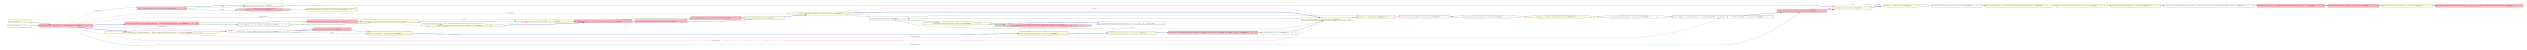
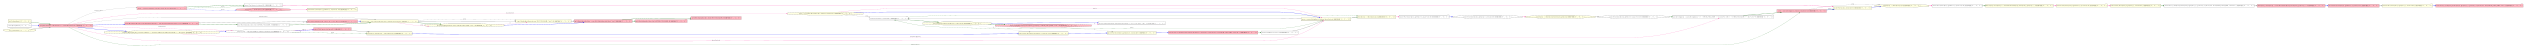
(764, 18) -> none
none -> (20, 30)
